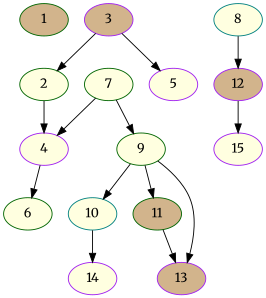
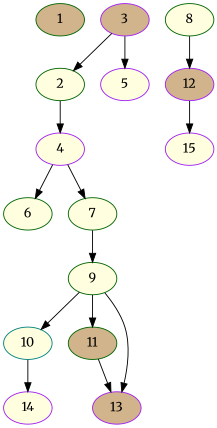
(238, 20) -> (190, 20)
(80, 114) -> (74, 177)
